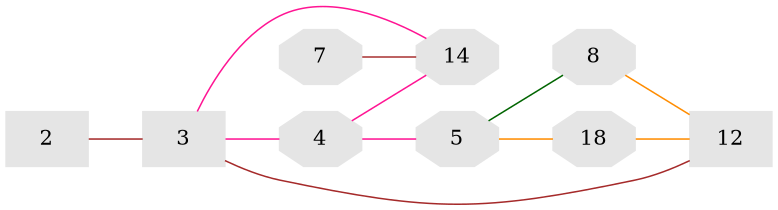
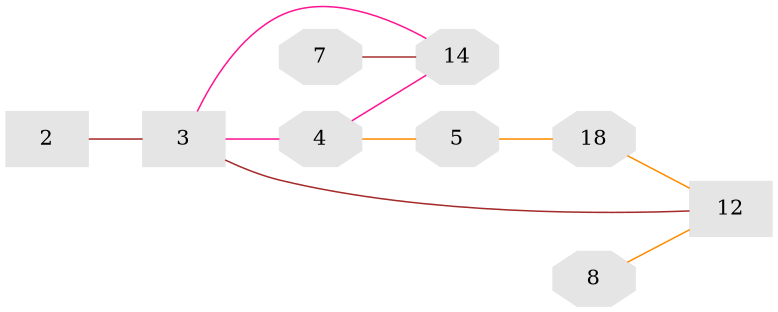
(526, 98) -> none
(389, 139) -> (389, 139)
